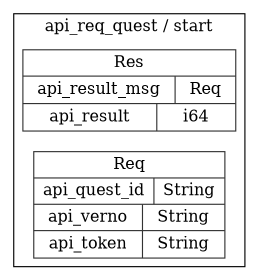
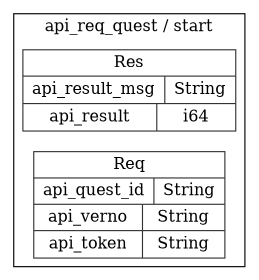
(205, 89) -> (200, 89)
